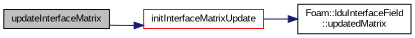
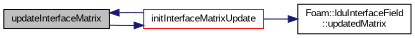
none -> (131, 13)
